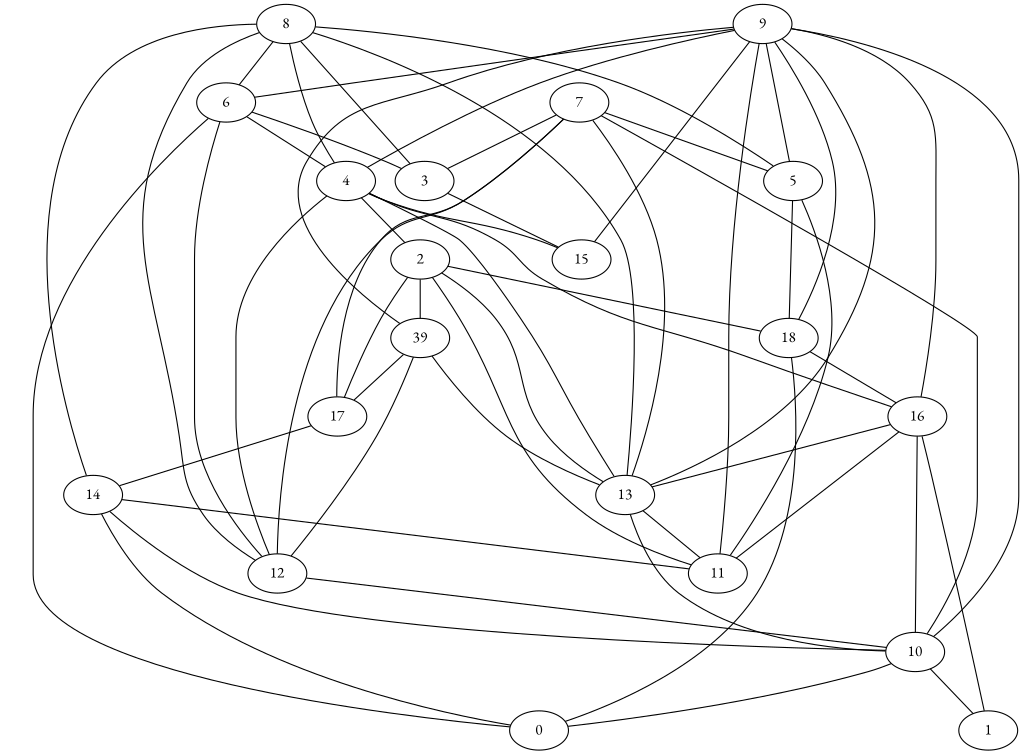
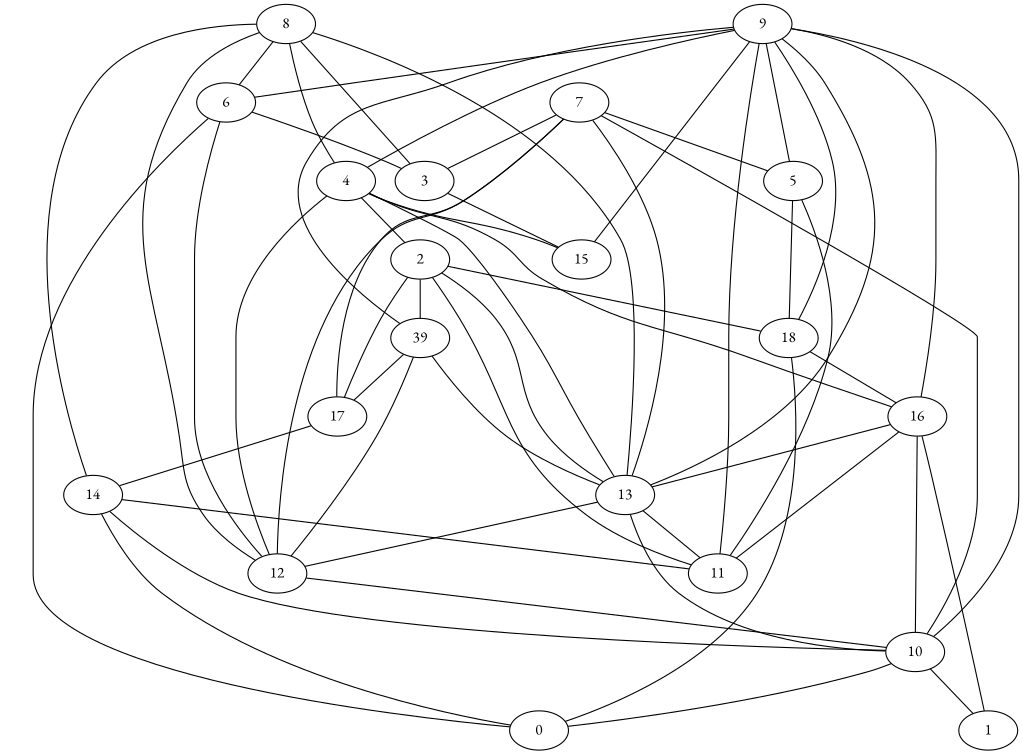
(555, 64) -> none
(286, 142) -> none
none -> (459, 533)
